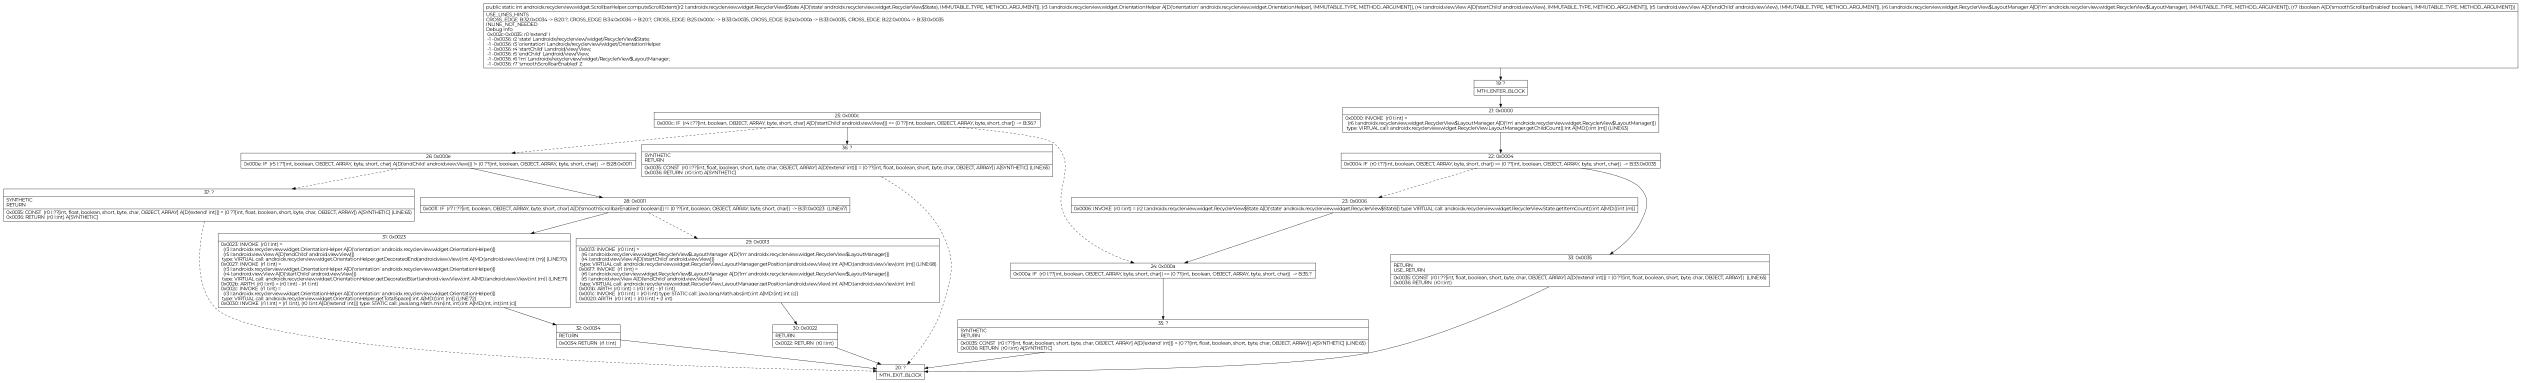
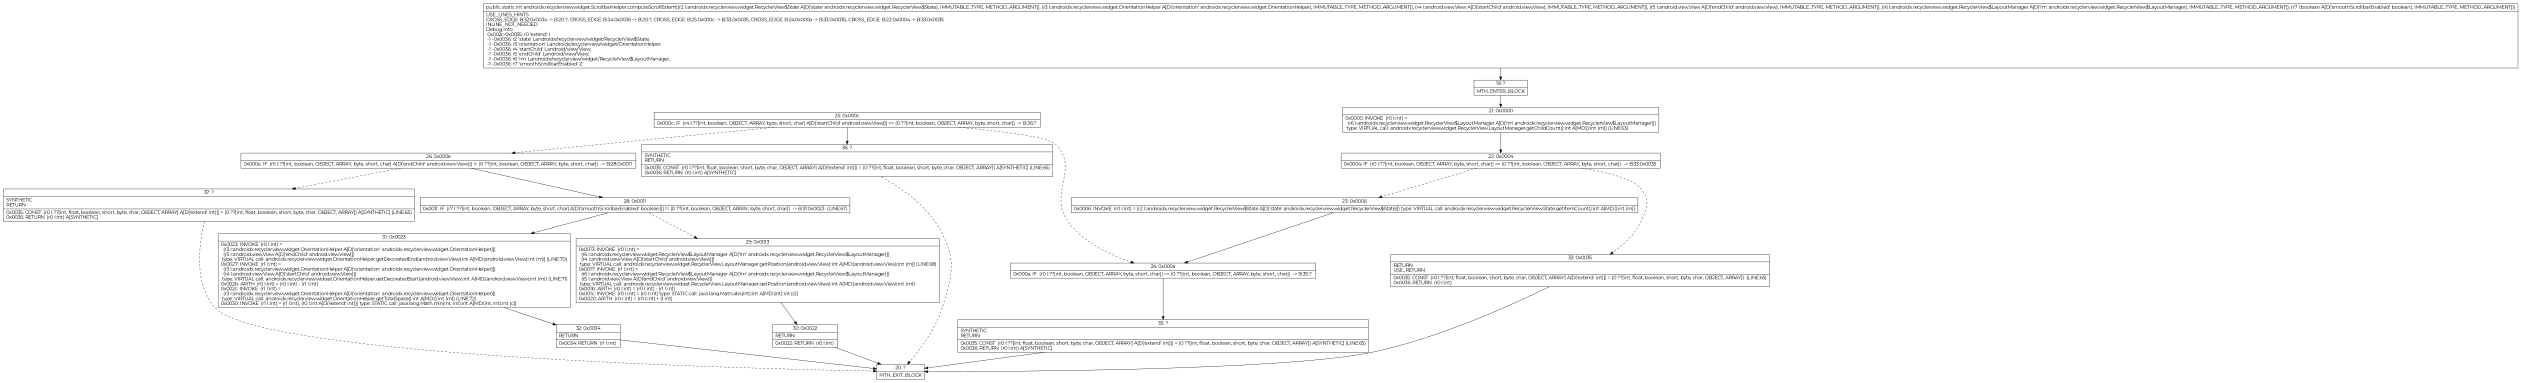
(1645, 195) -> (1645, 195)
(609, 269) -> (609, 269)
